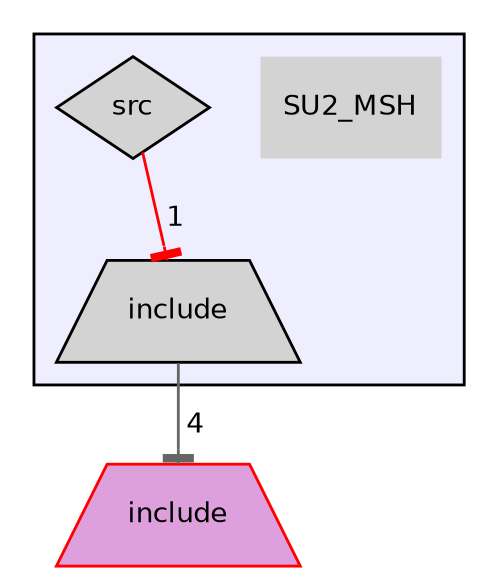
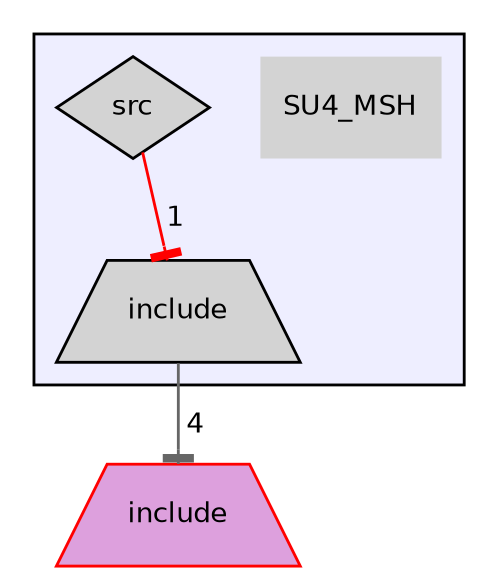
(351, 108) -> (351, 108)
